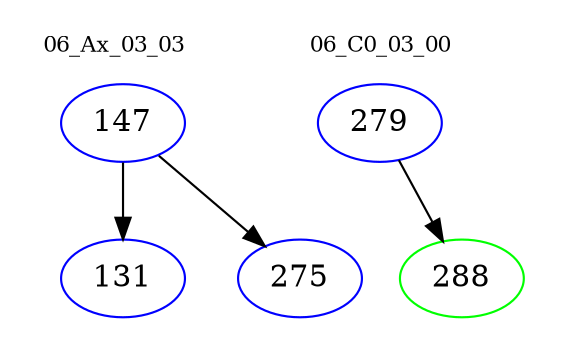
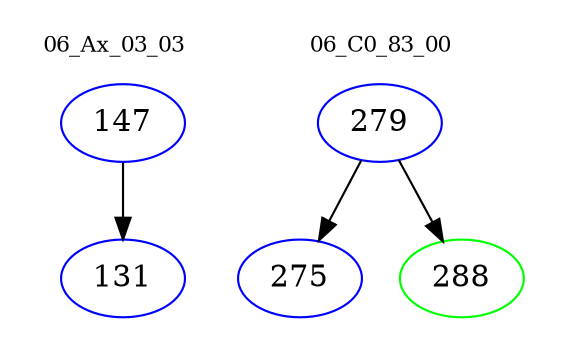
(381, 46) -> (381, 46)
(188, 180) -> (345, 191)
